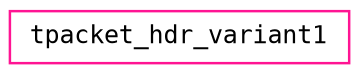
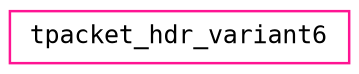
(180, 37) -> (180, 37)
